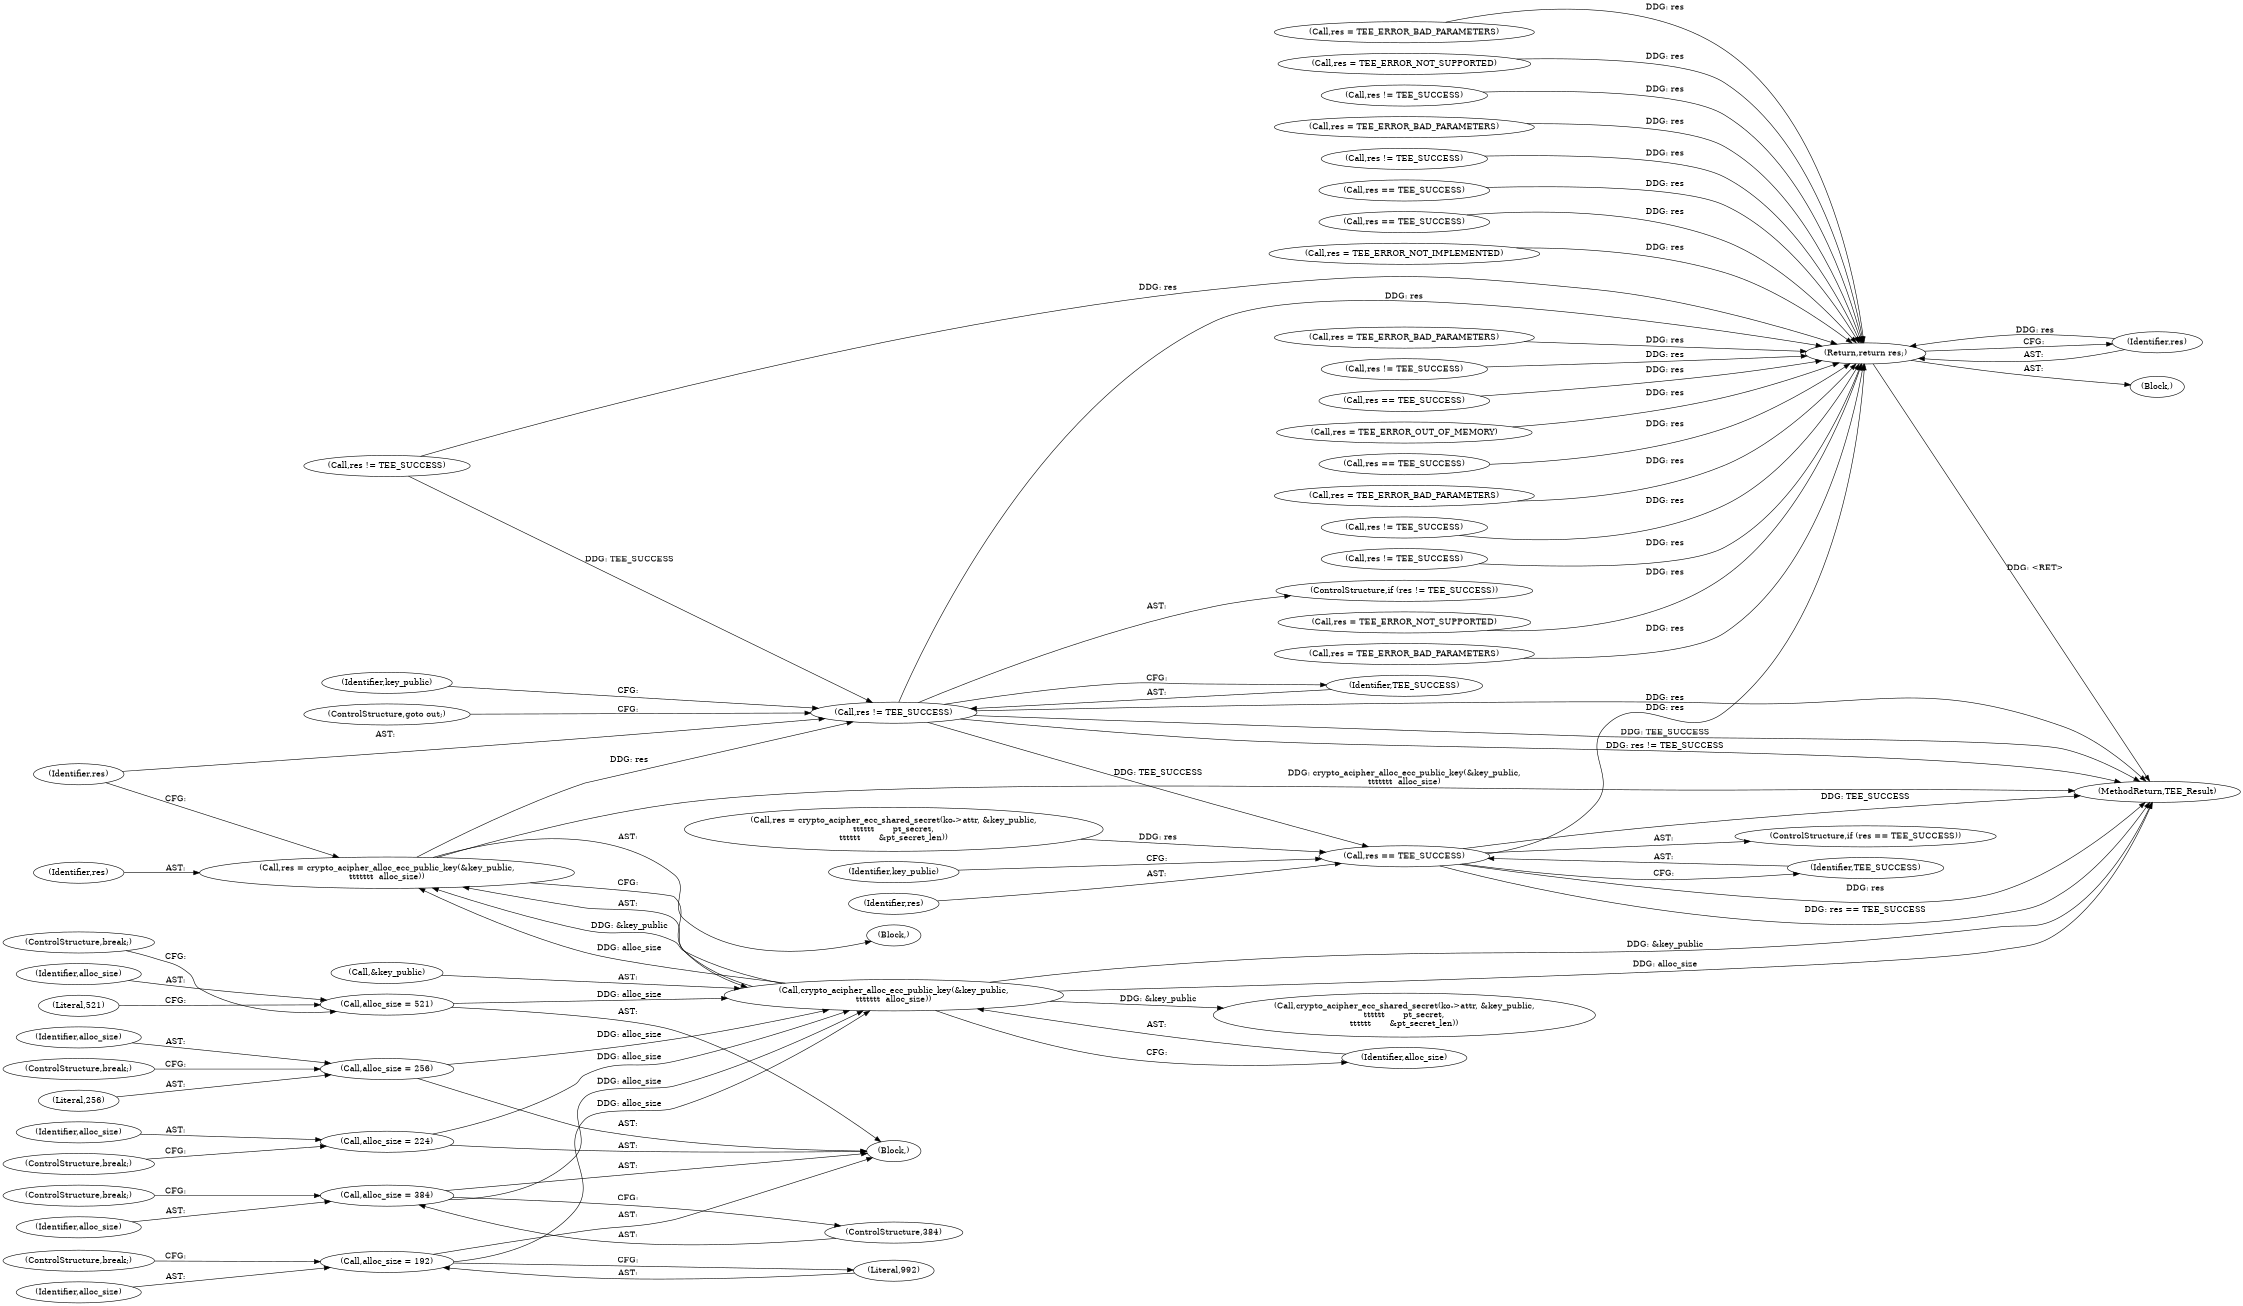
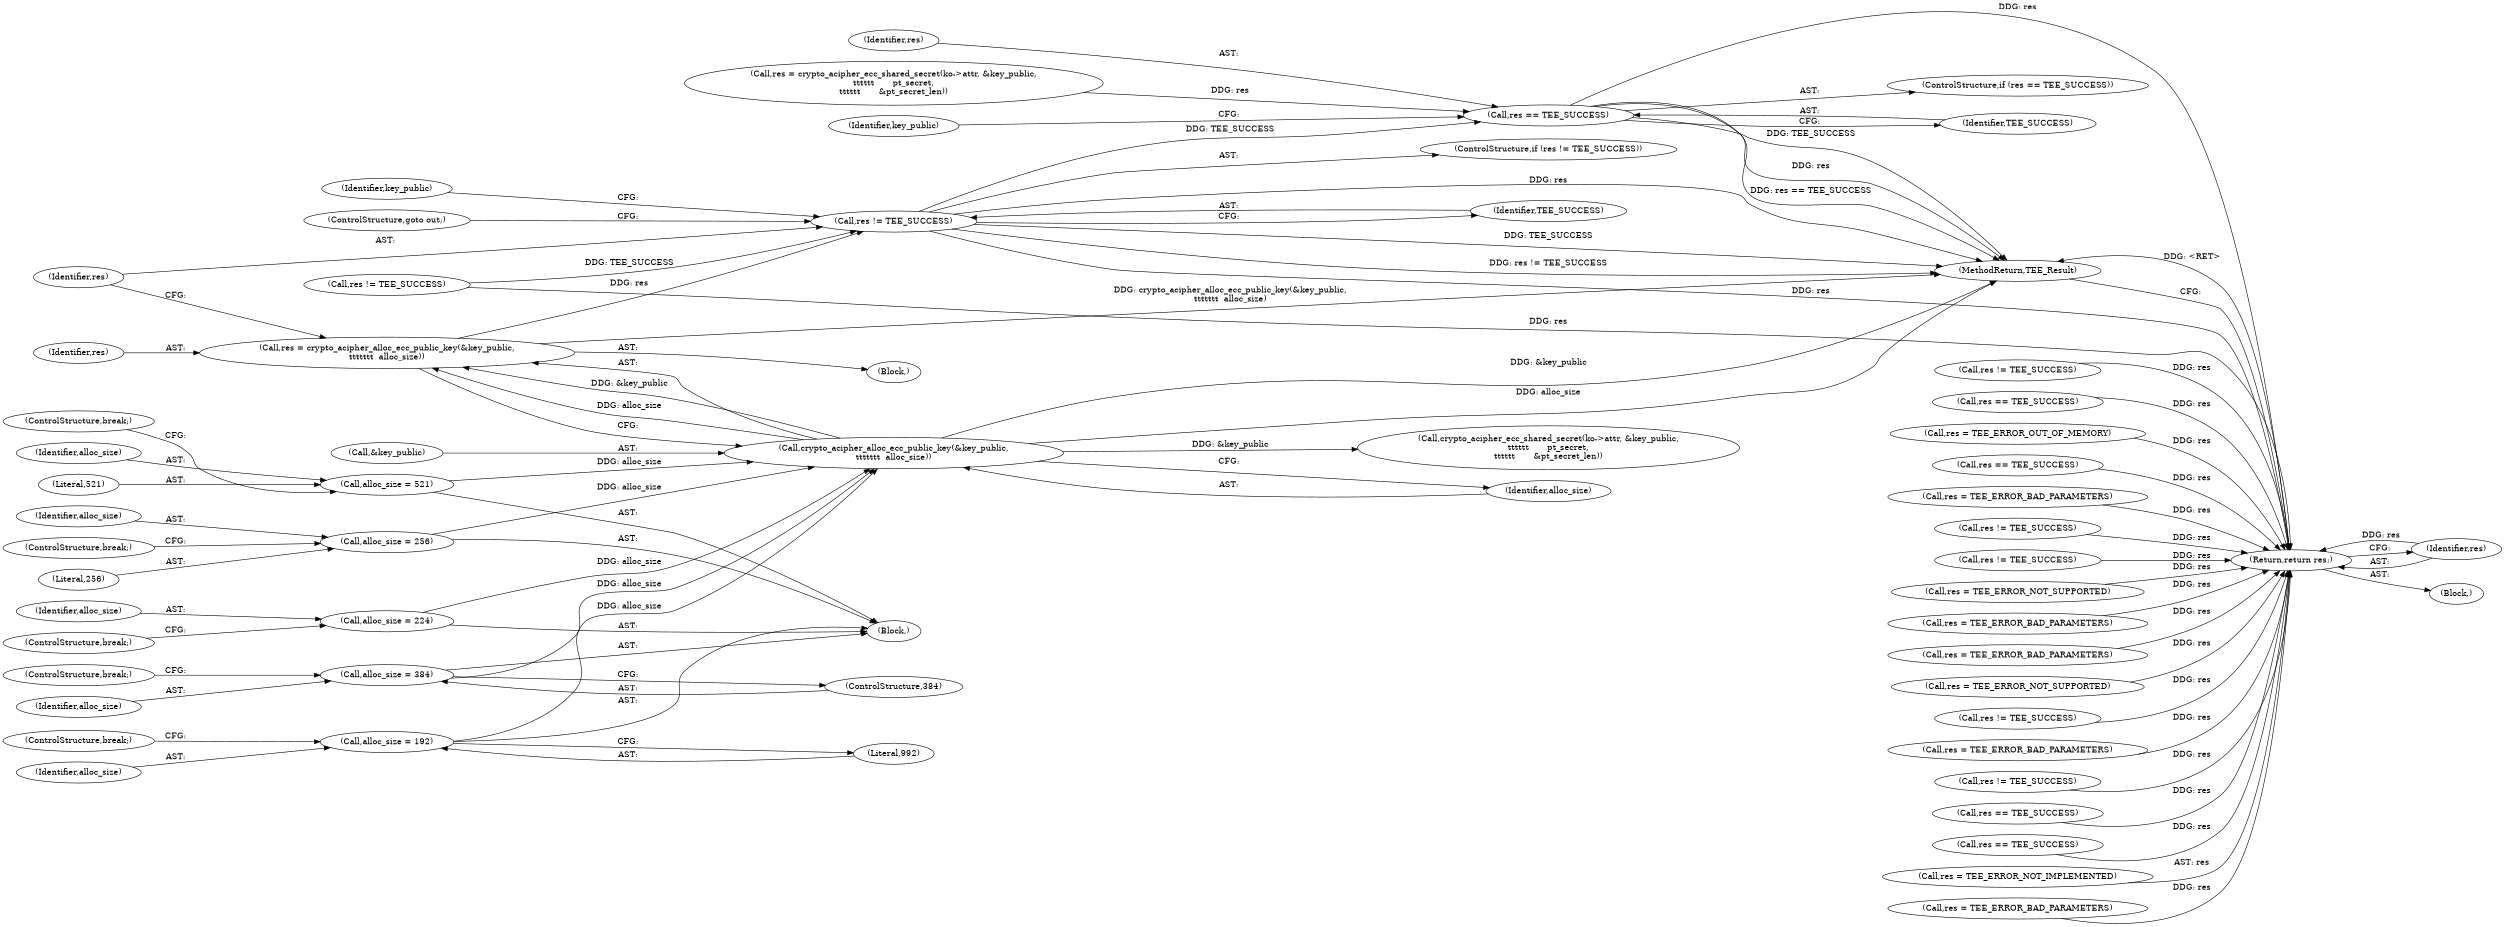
(1665, 248) -> (2192, 862)
none -> (2243, 349)
(177, 1001) -> (177, 480)
